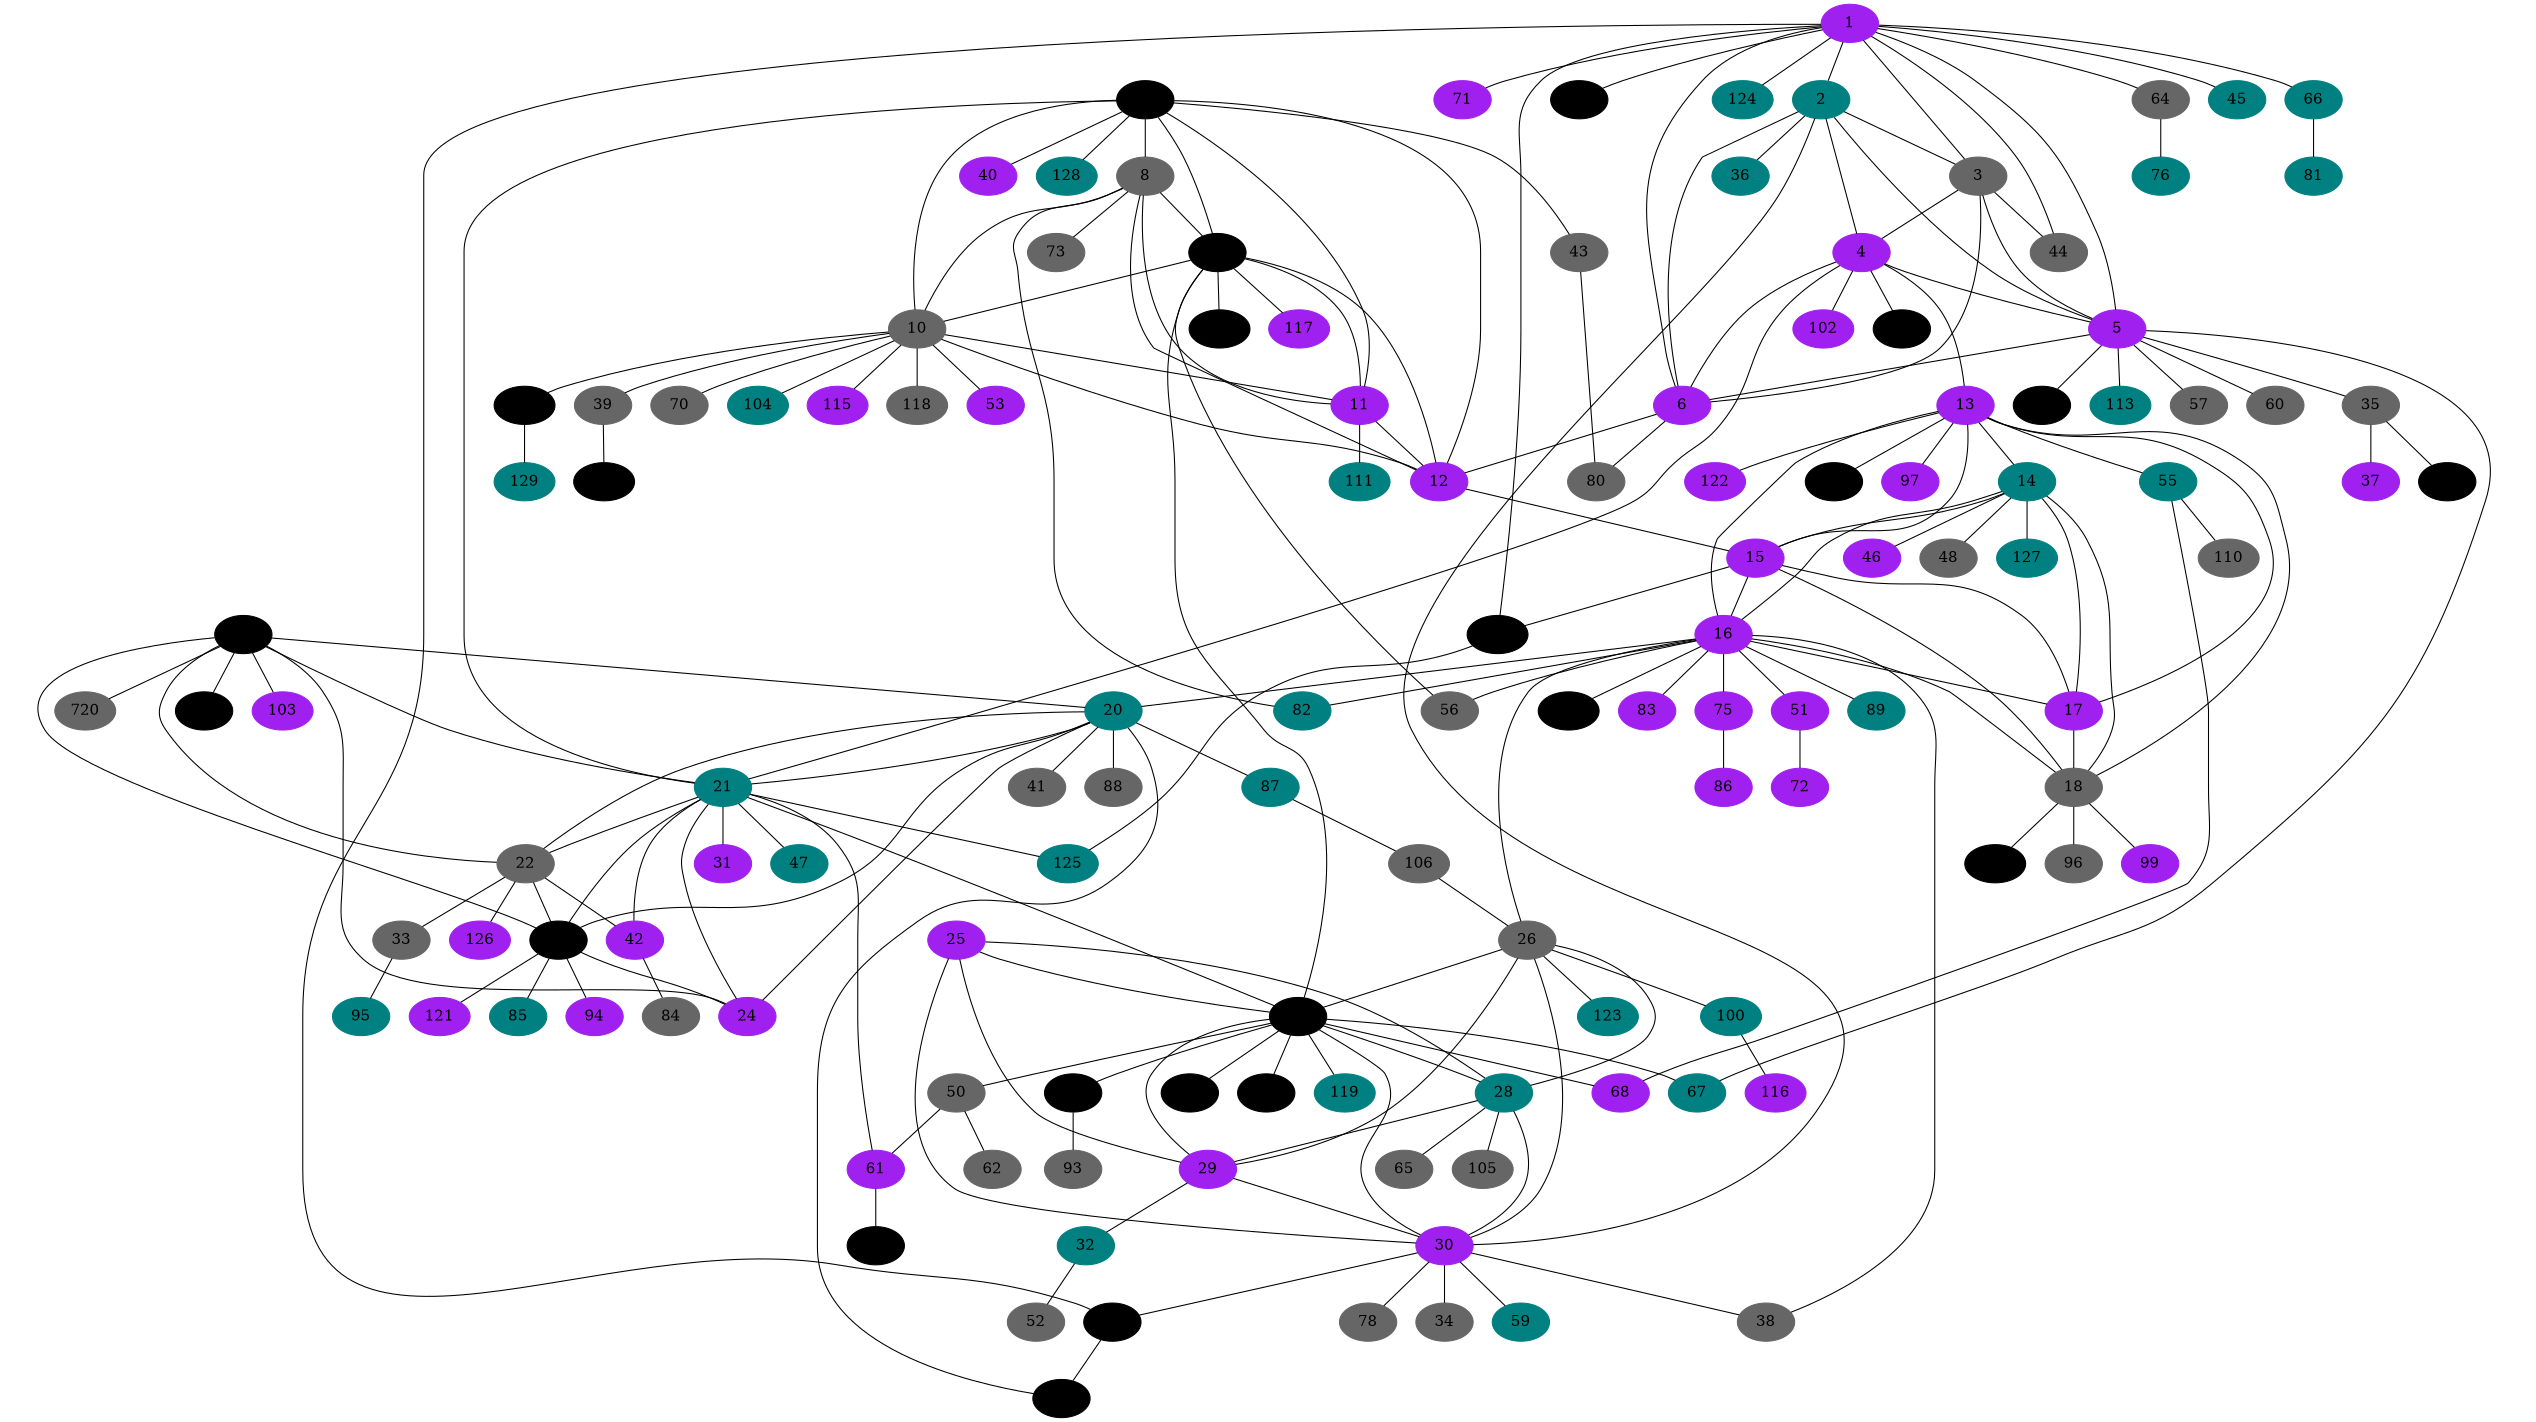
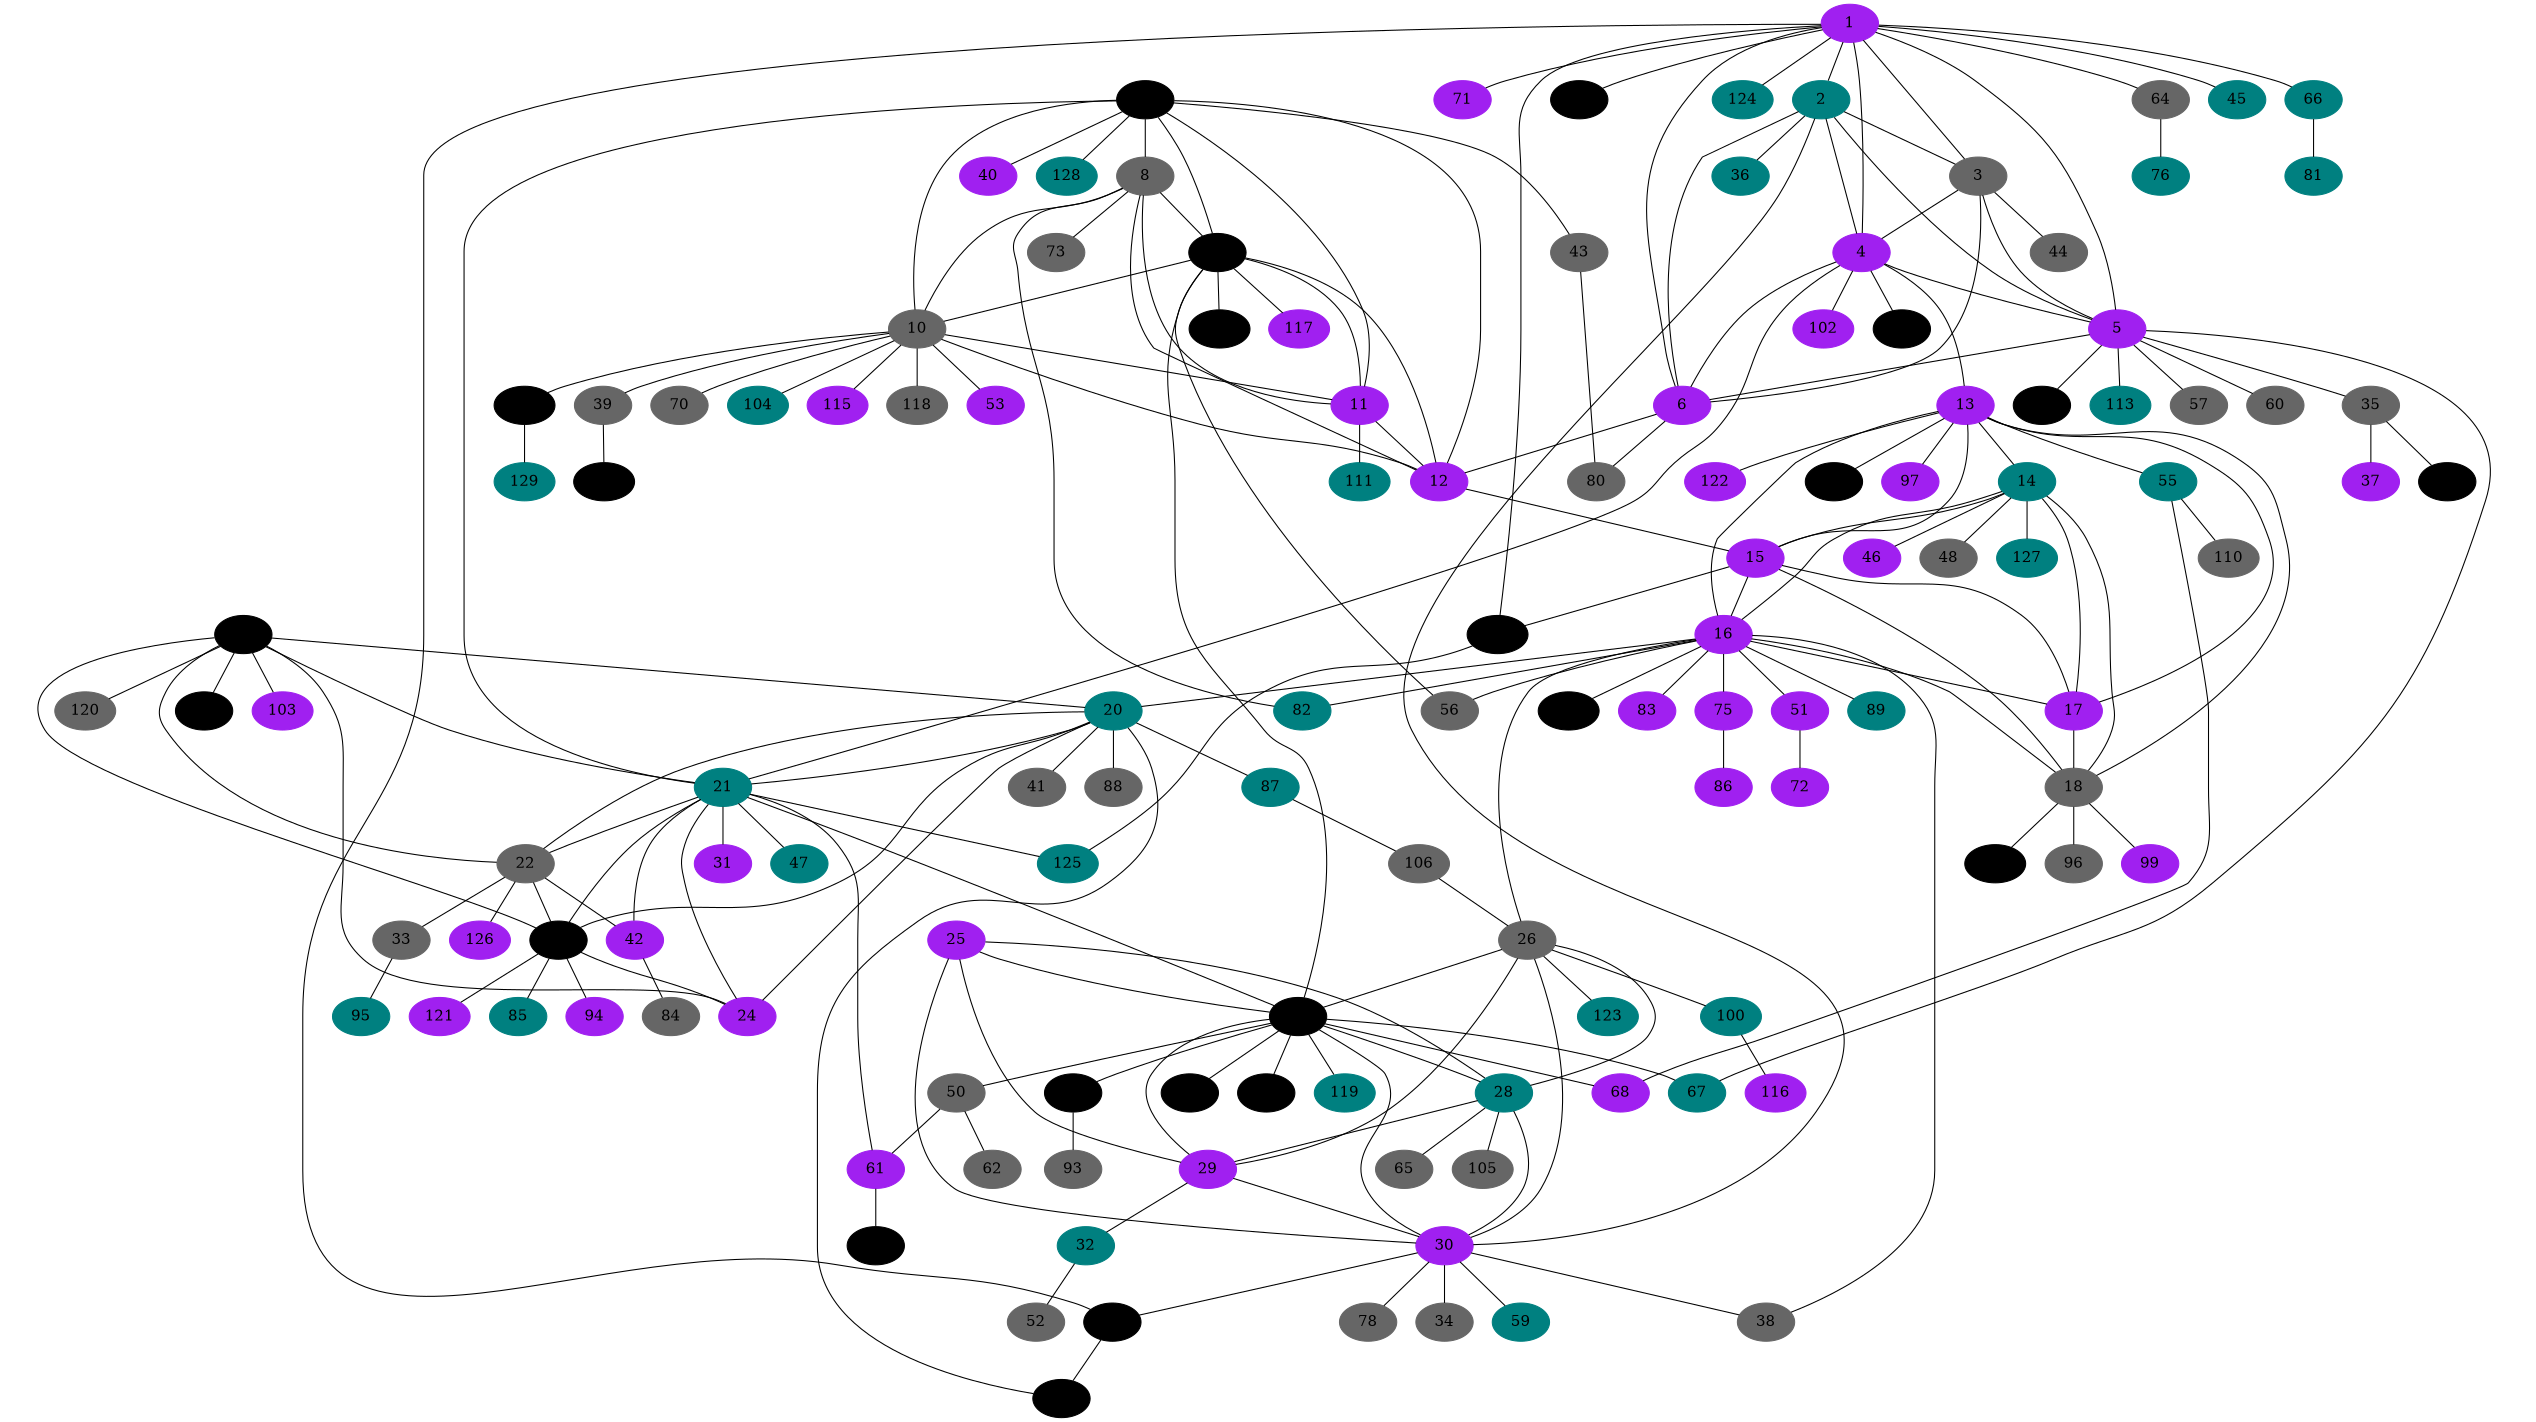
(1982, 118) -> (1863, 138)
(85, 711) -> (85, 711)
